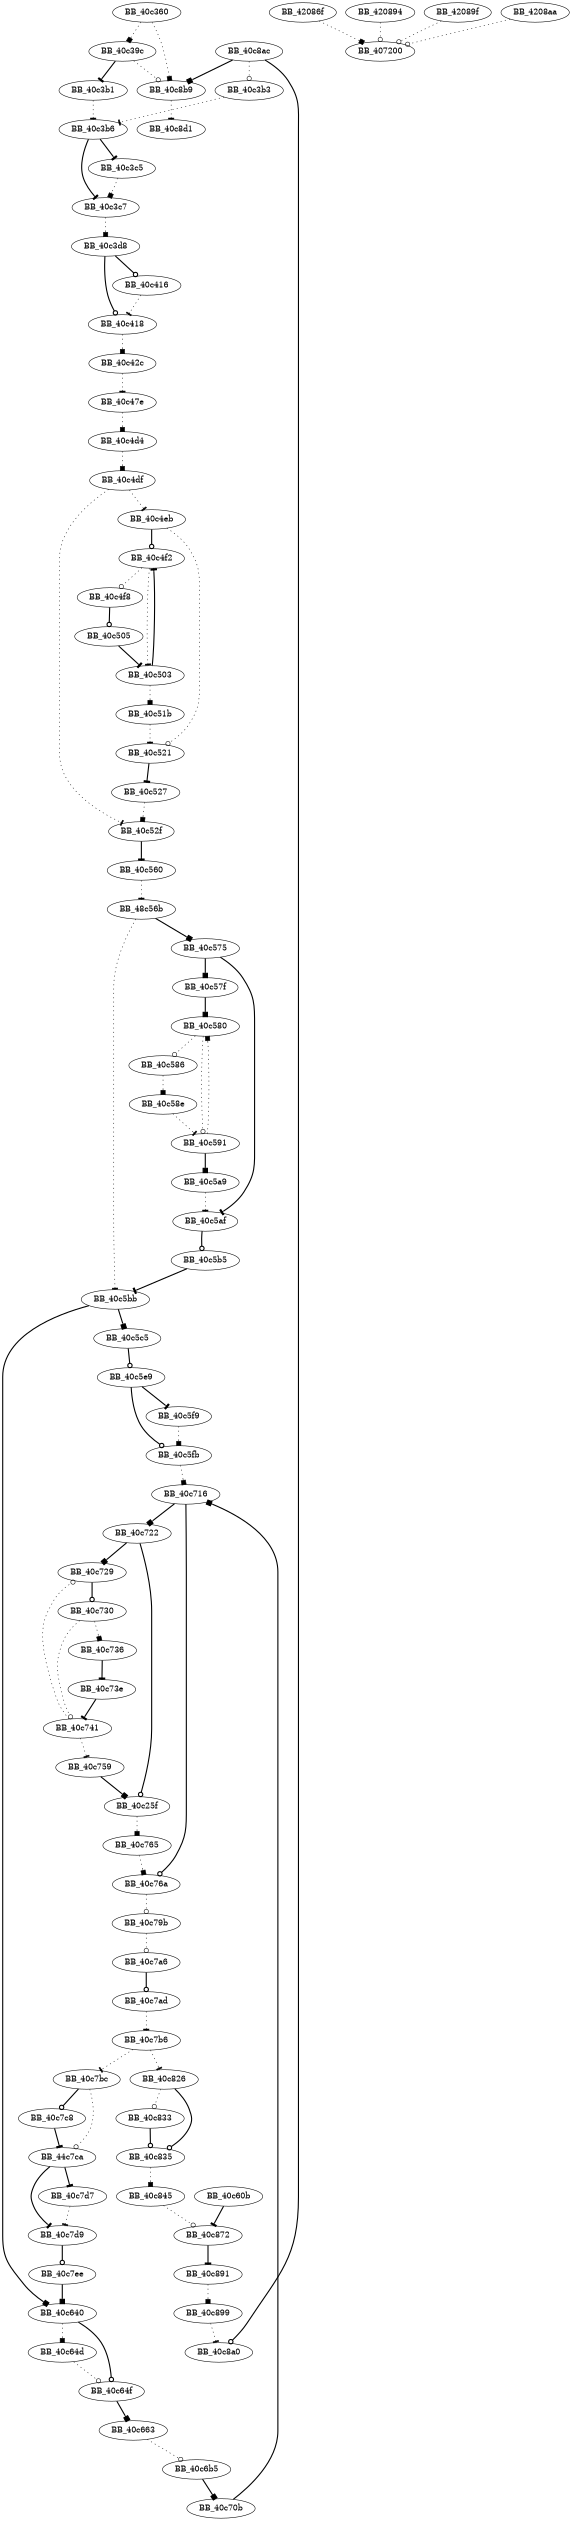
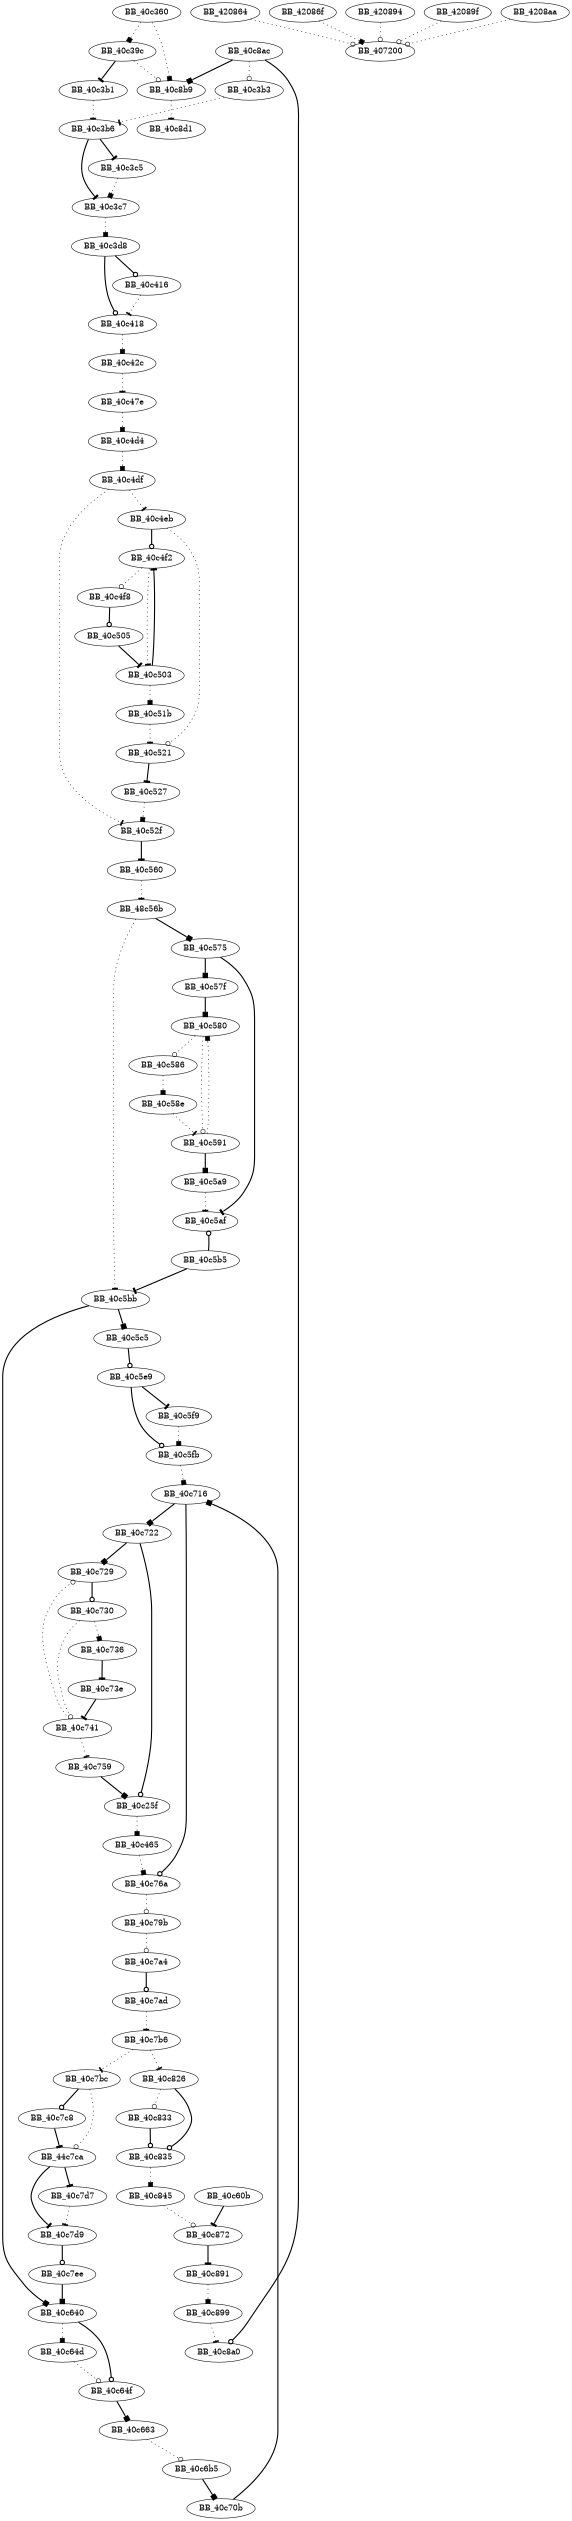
none -> (225, 12)
(202, 1239) -> (209, 1243)
(137, 1845) -> (137, 1845)
(146, 1962) -> (146, 1962)
